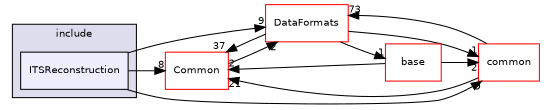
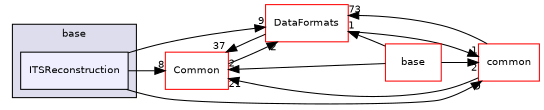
(74, 34) -> (74, 34)
(358, 49) -> (372, 40)
